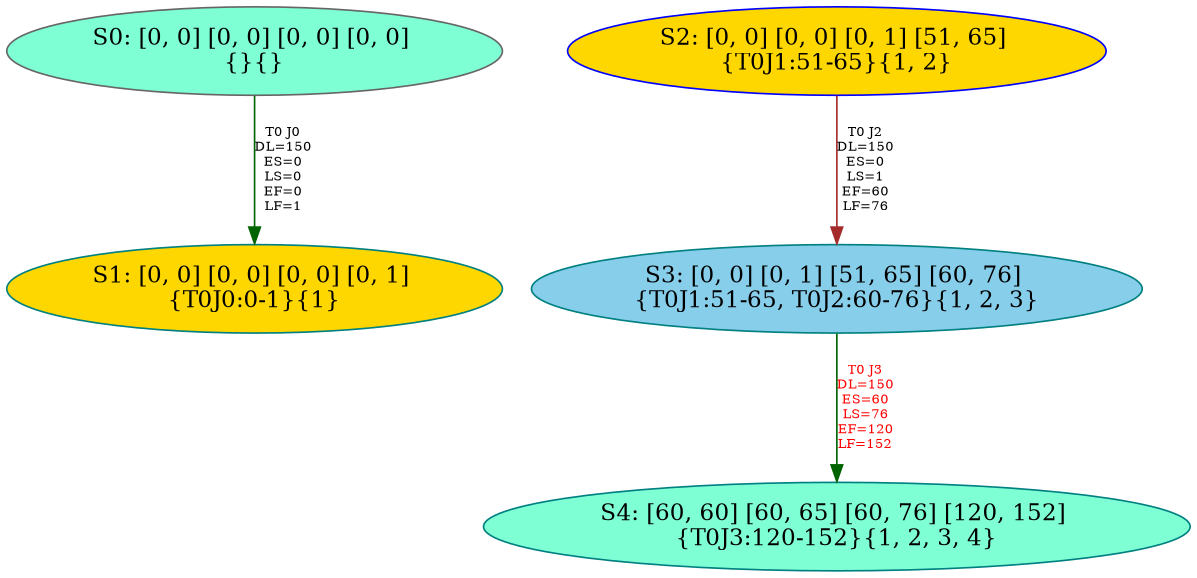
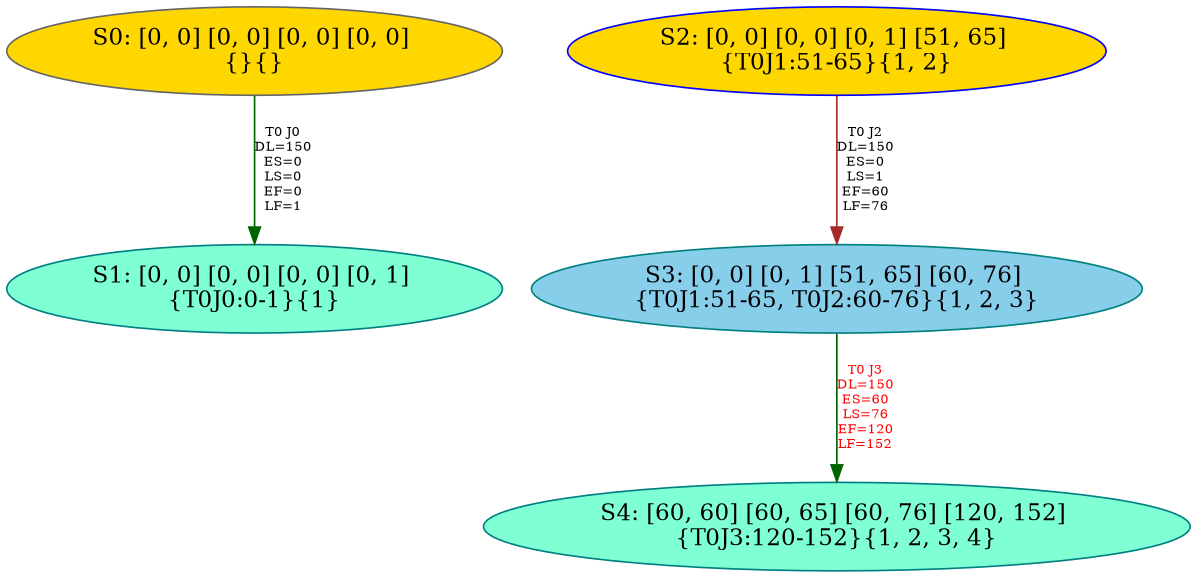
(255, 51) -> (255, 51)
(255, 289) -> (255, 289)
